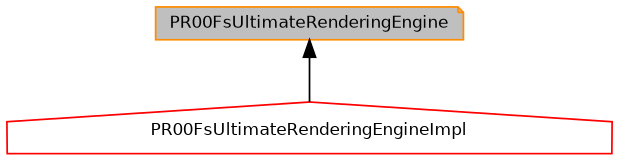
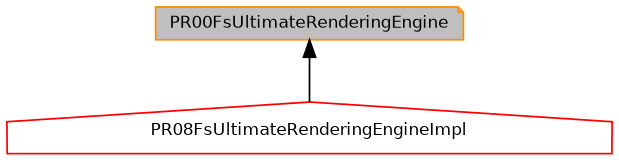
(310, 131) -> (310, 131)
